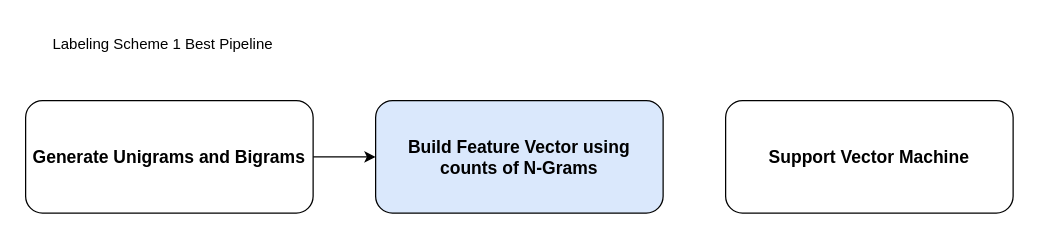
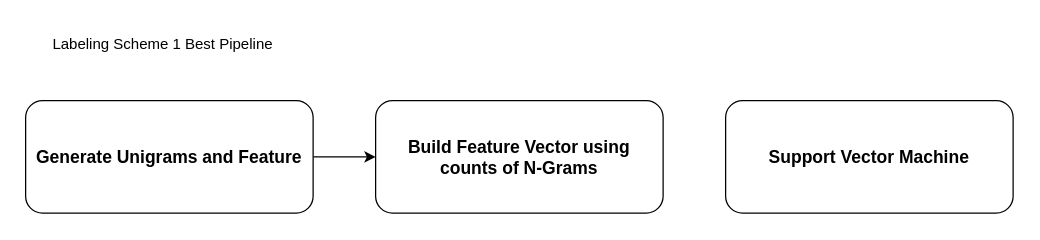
(169, 157) -> (169, 157)
(519, 157) -> (519, 157)
